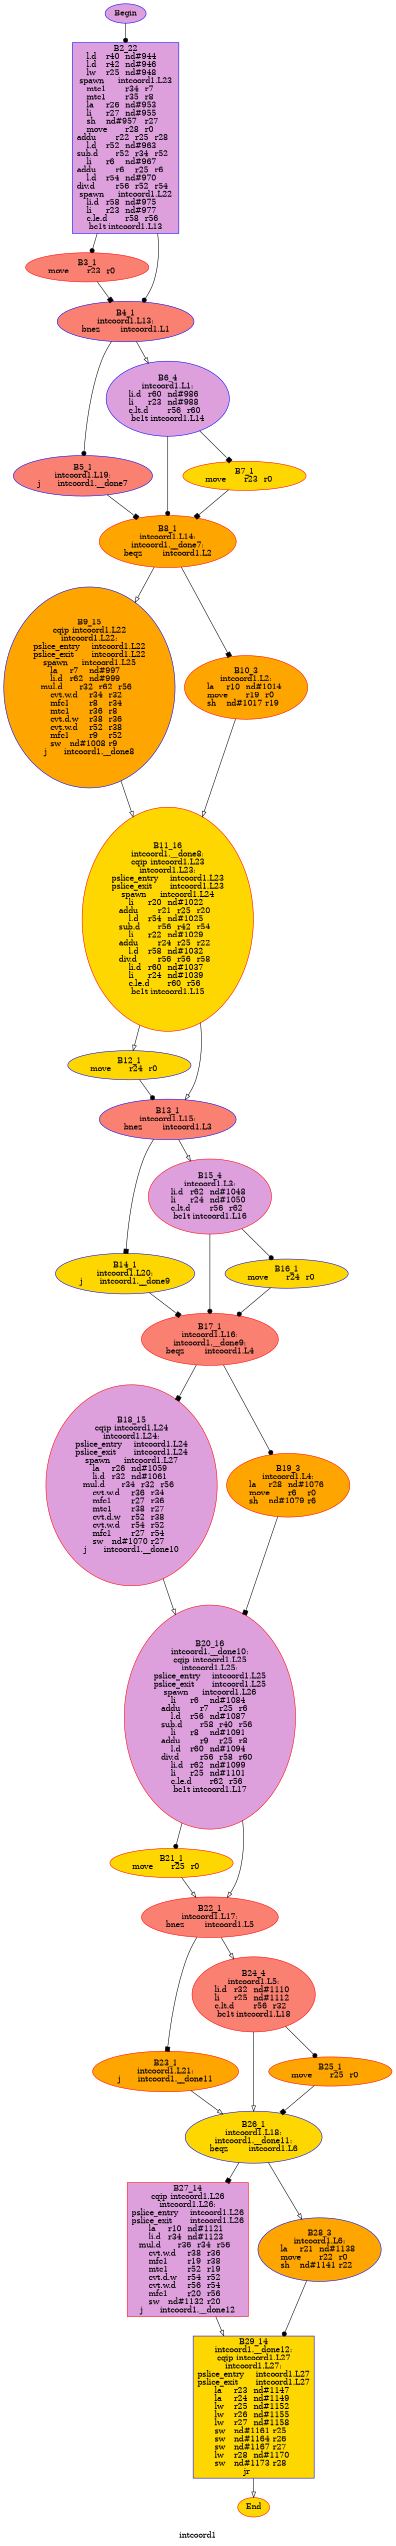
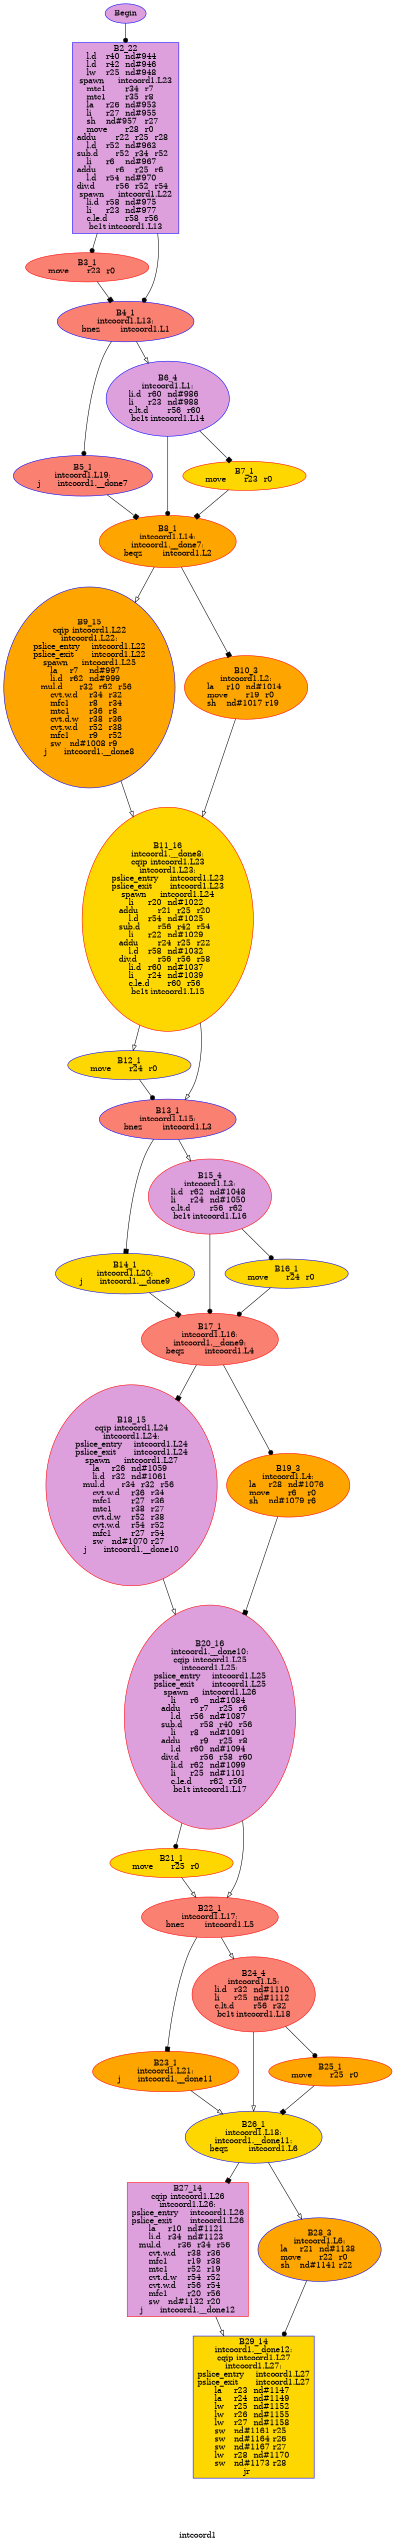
(254, 2507) -> none
